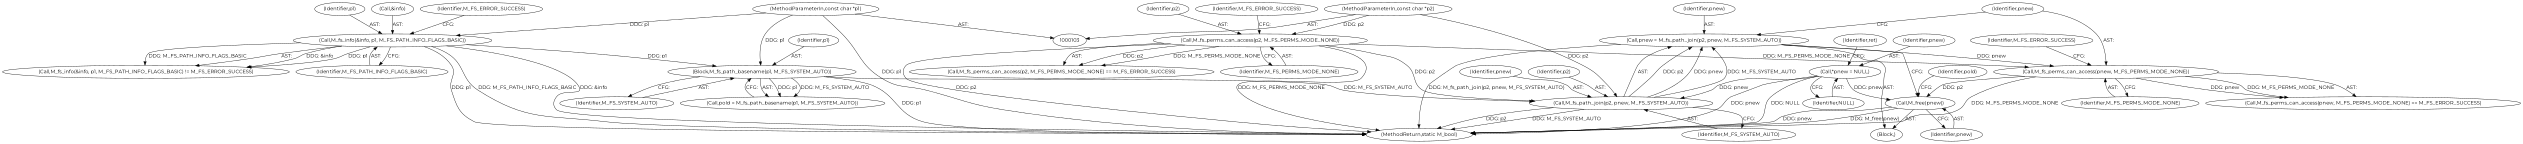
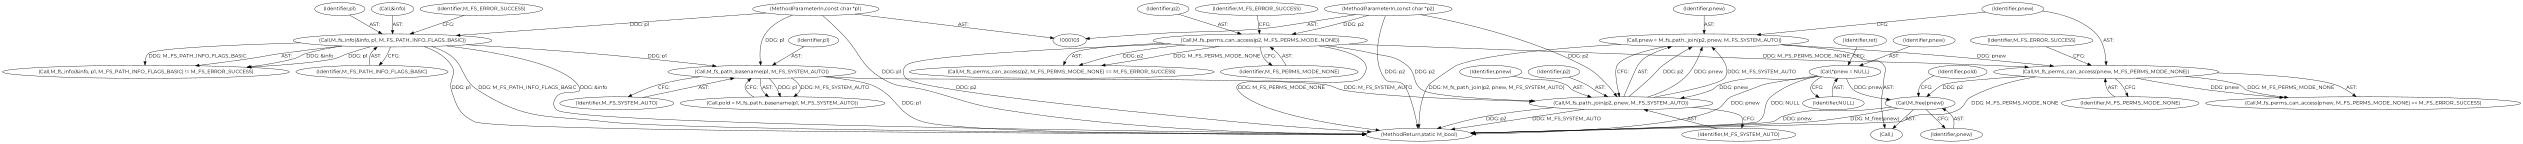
(1864, 50) -> (1627, 58)
(762, 72) -> (762, 72)
none -> (1384, 77)
(1886, 135) -> (1886, 135)
